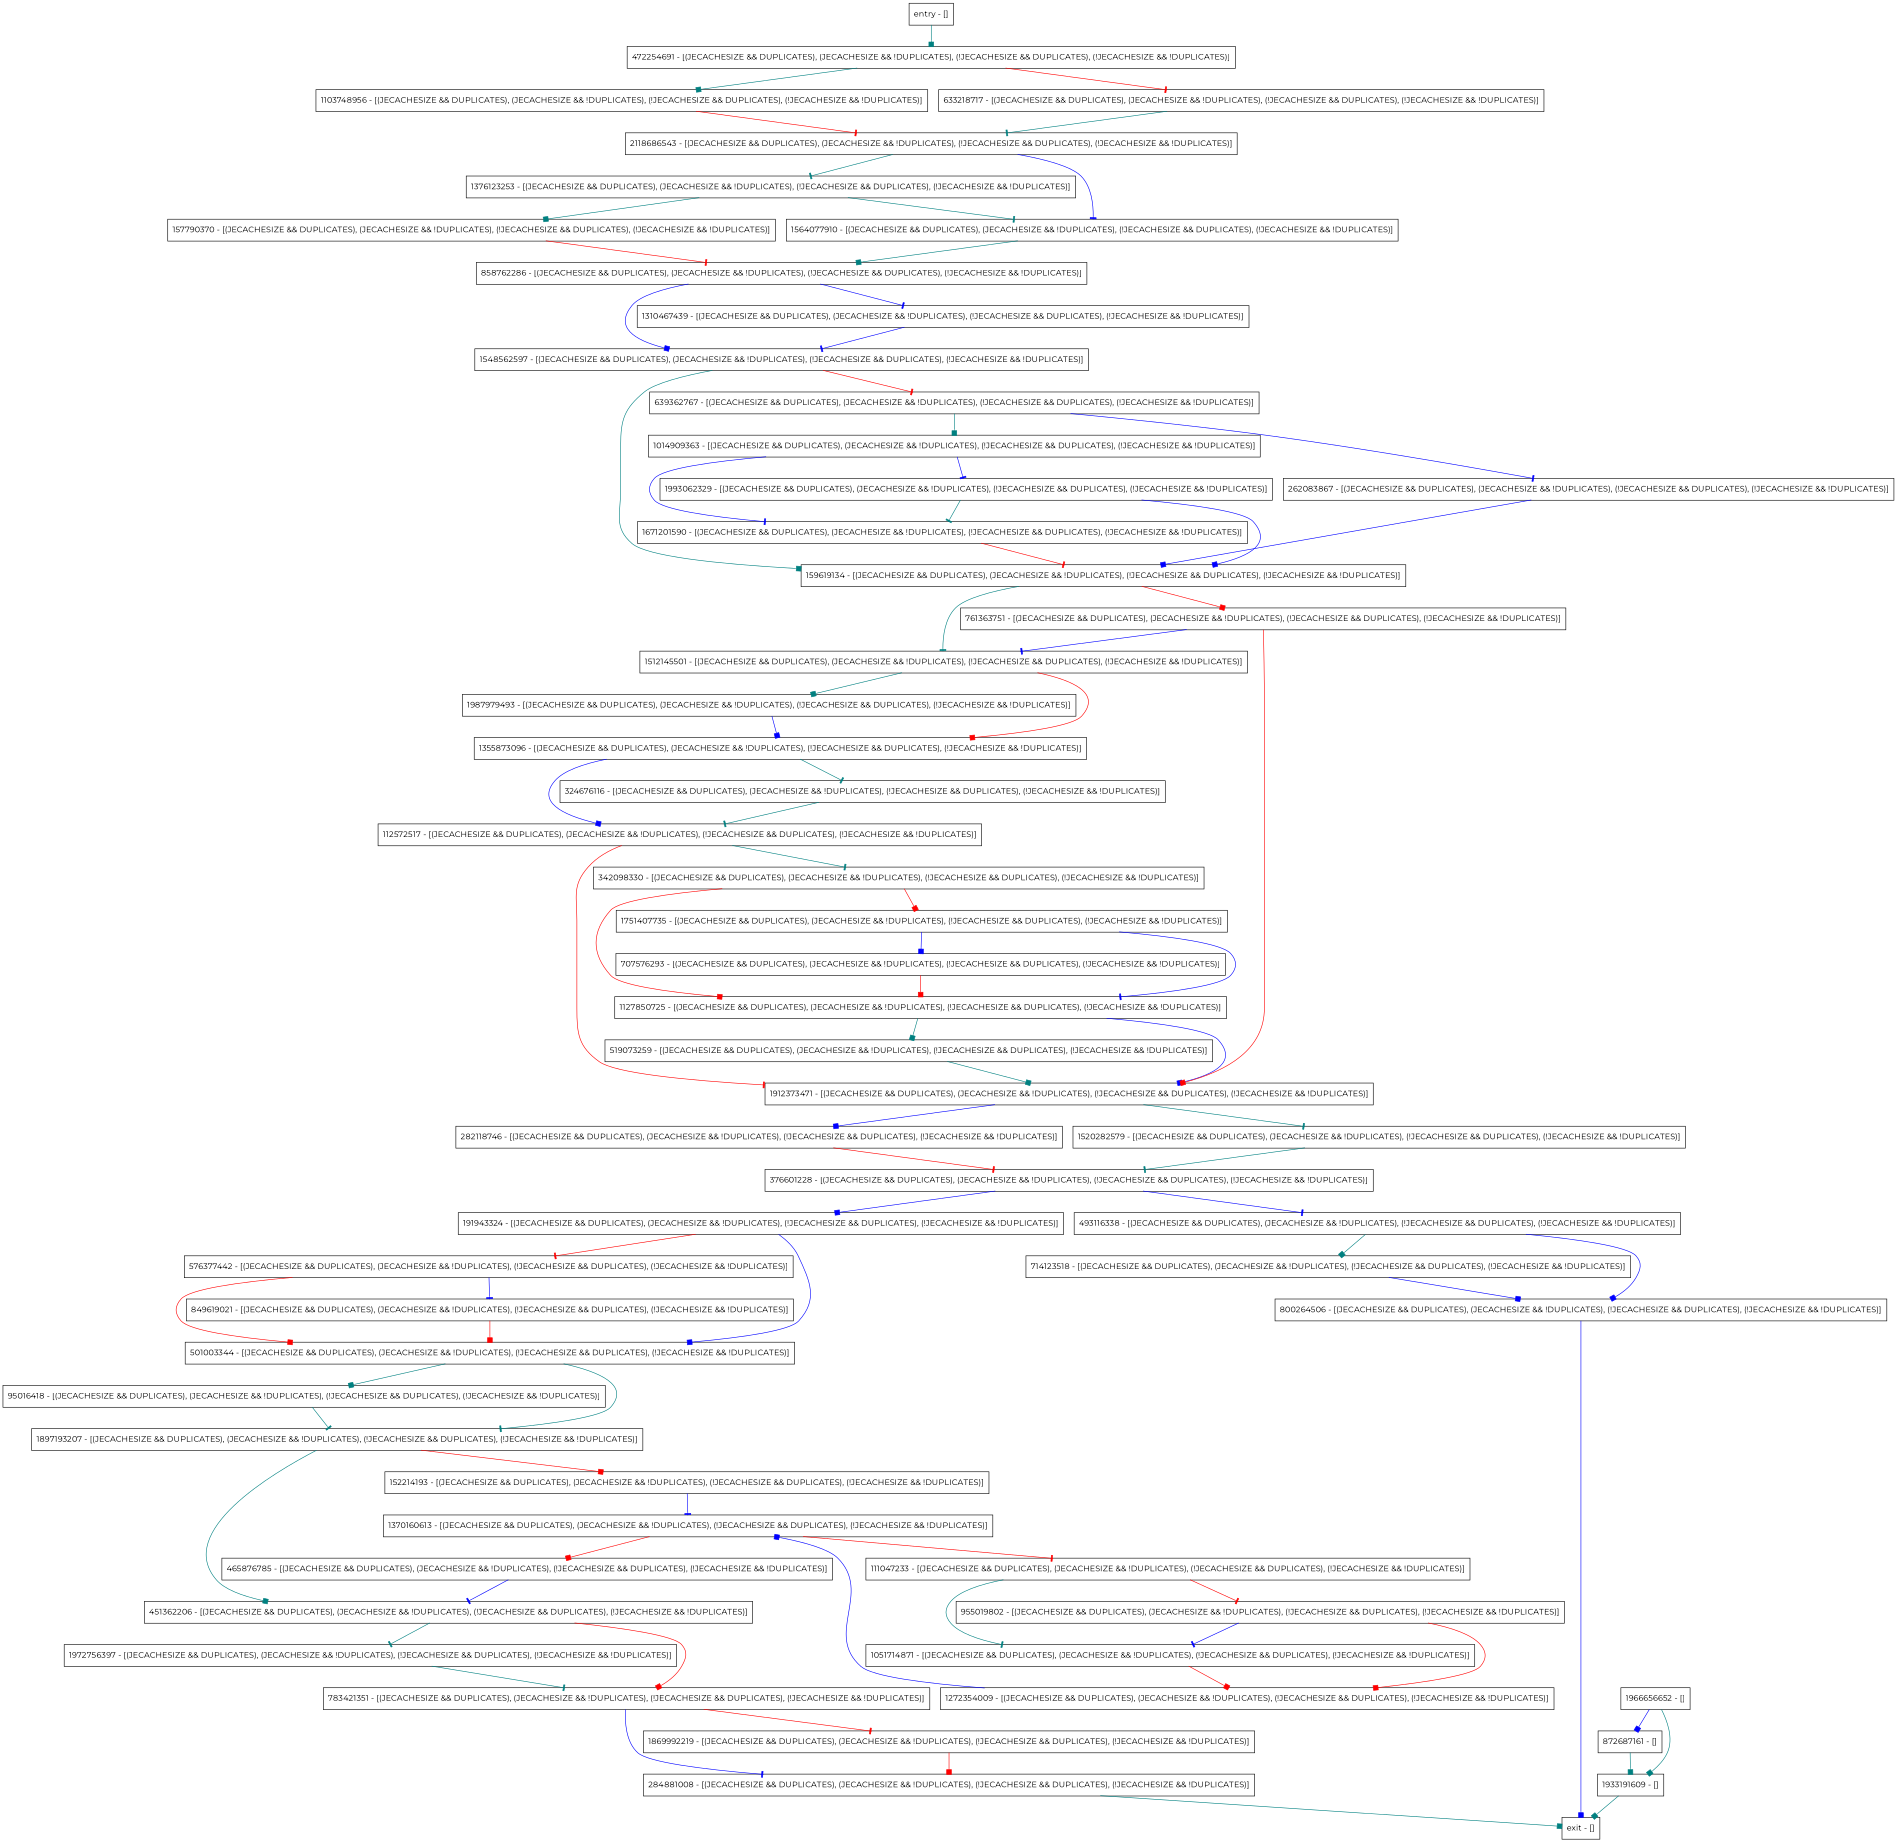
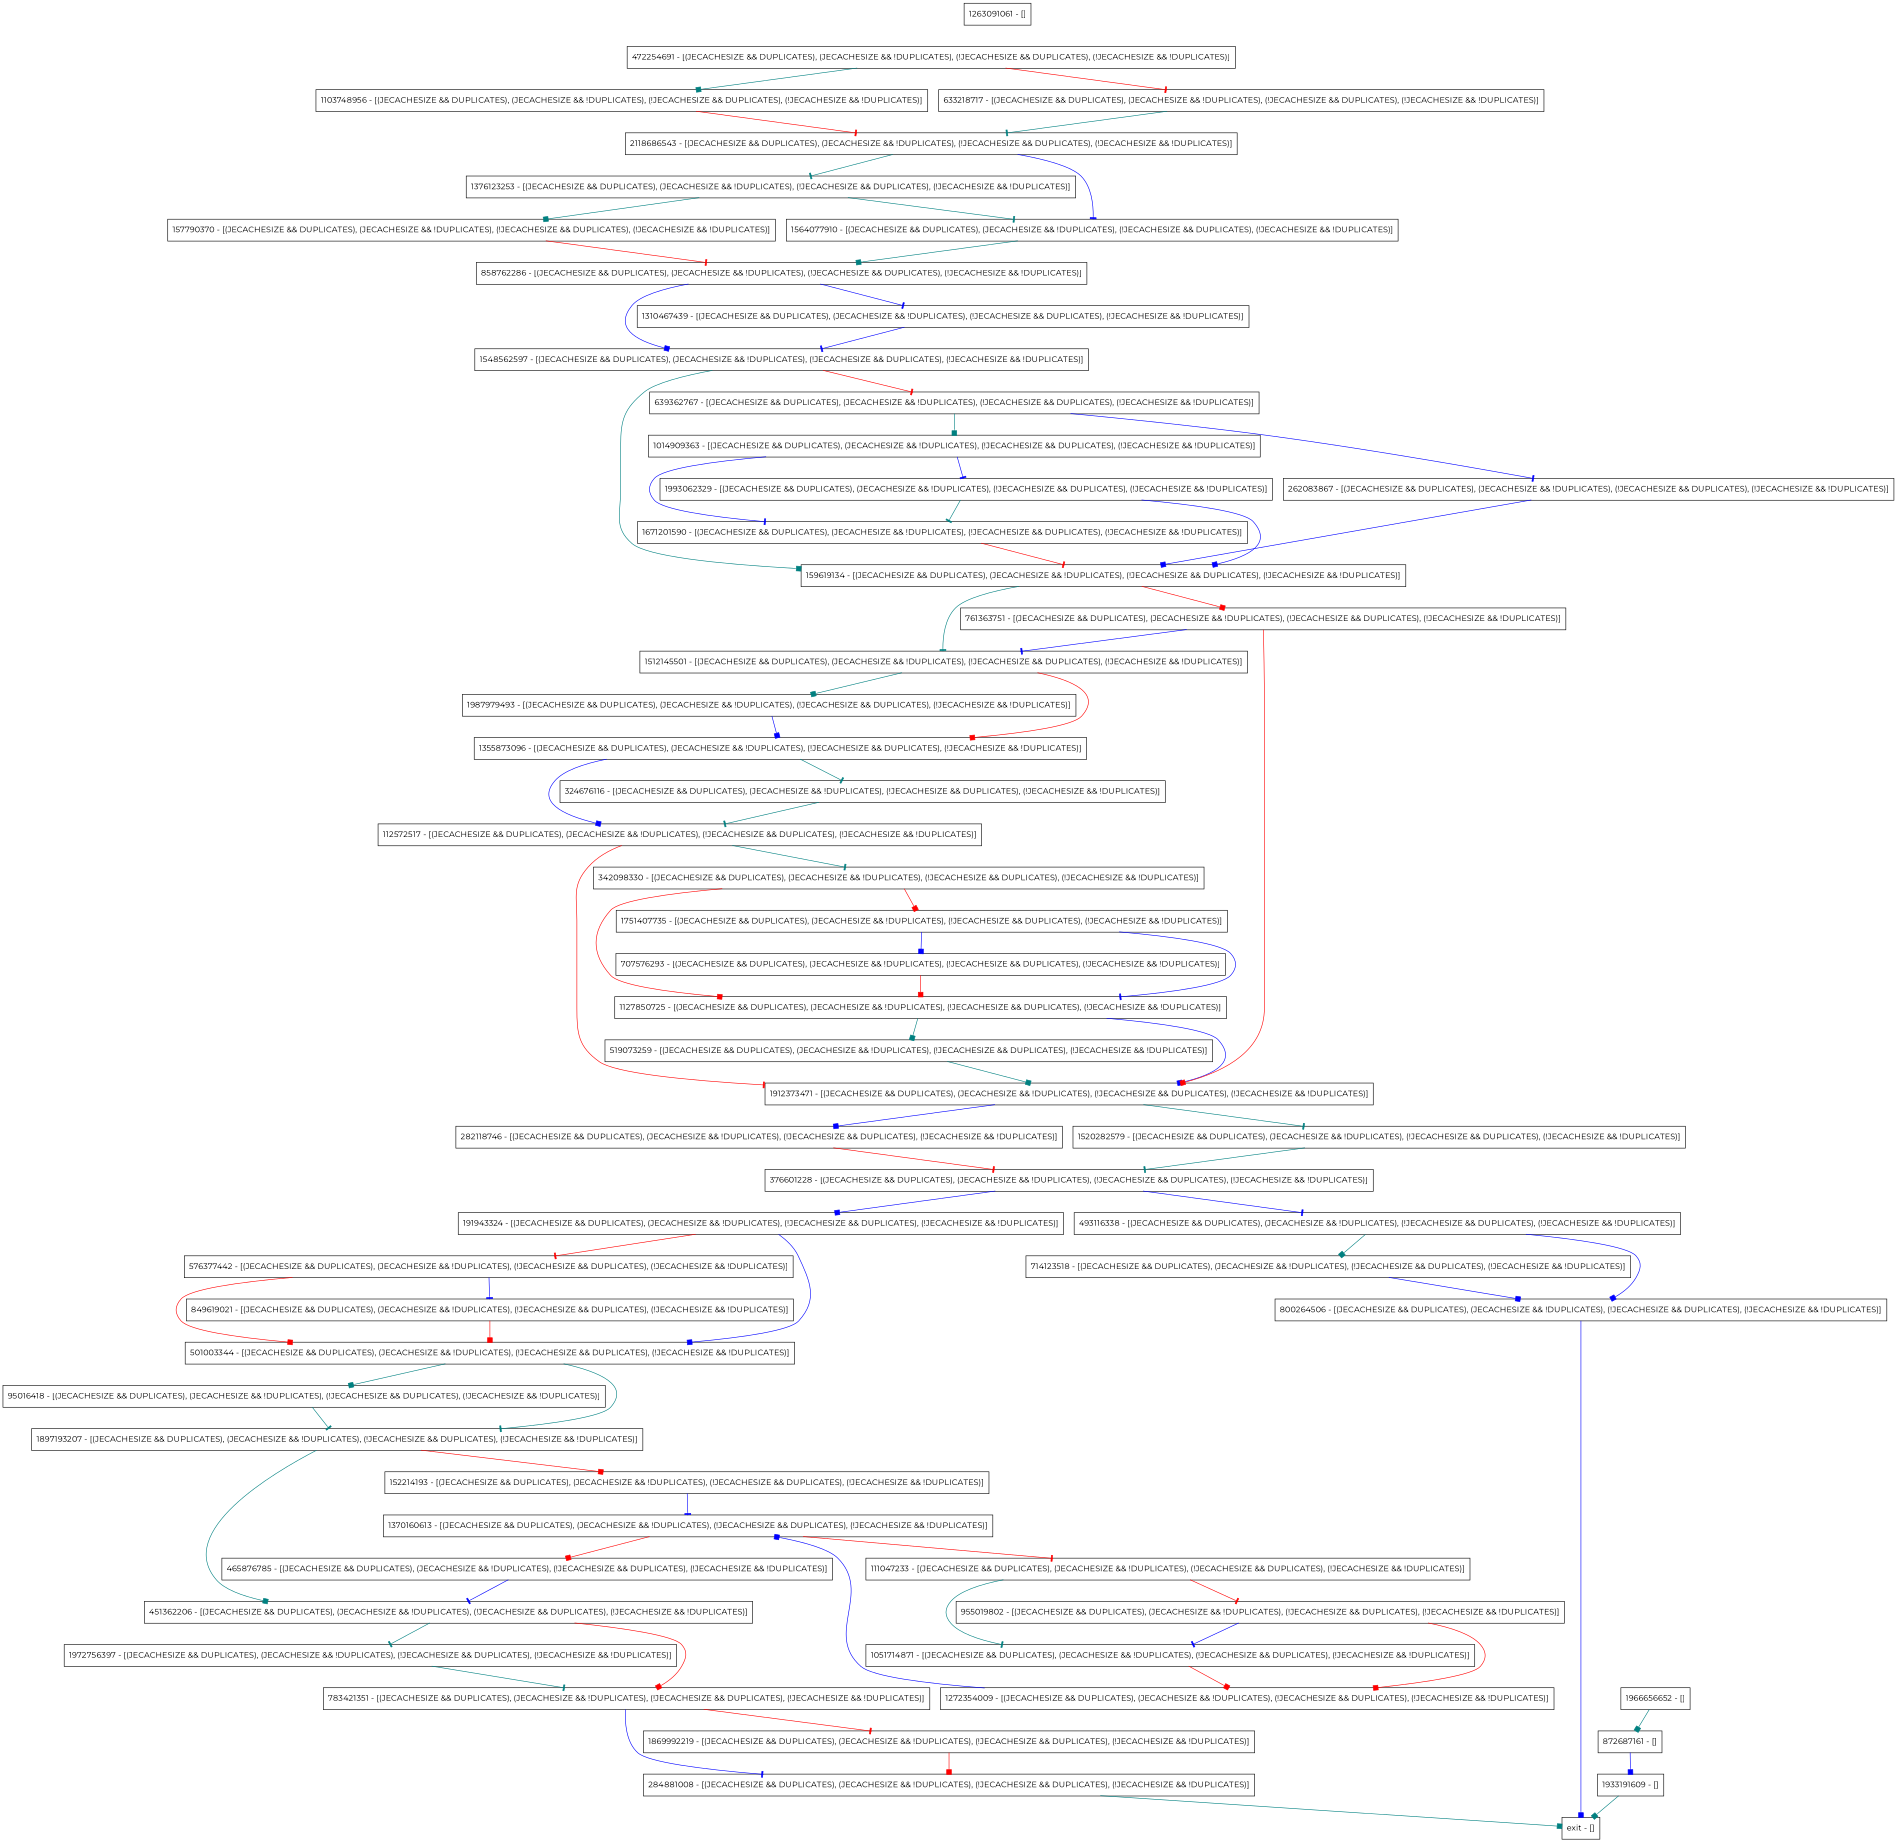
(931, 14) -> none
none -> (998, 14)
(1644, 1718) -> (1644, 1718)
(1670, 1742) -> none
(1630, 1761) -> (1630, 1761)
